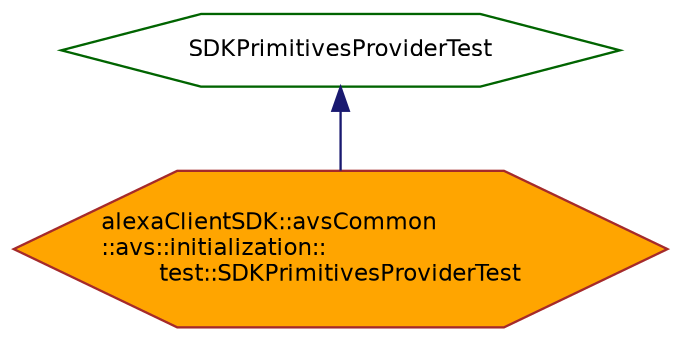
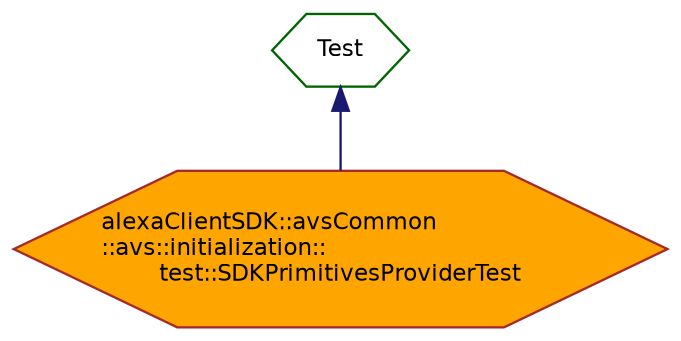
(341, 50) -> (341, 50)
